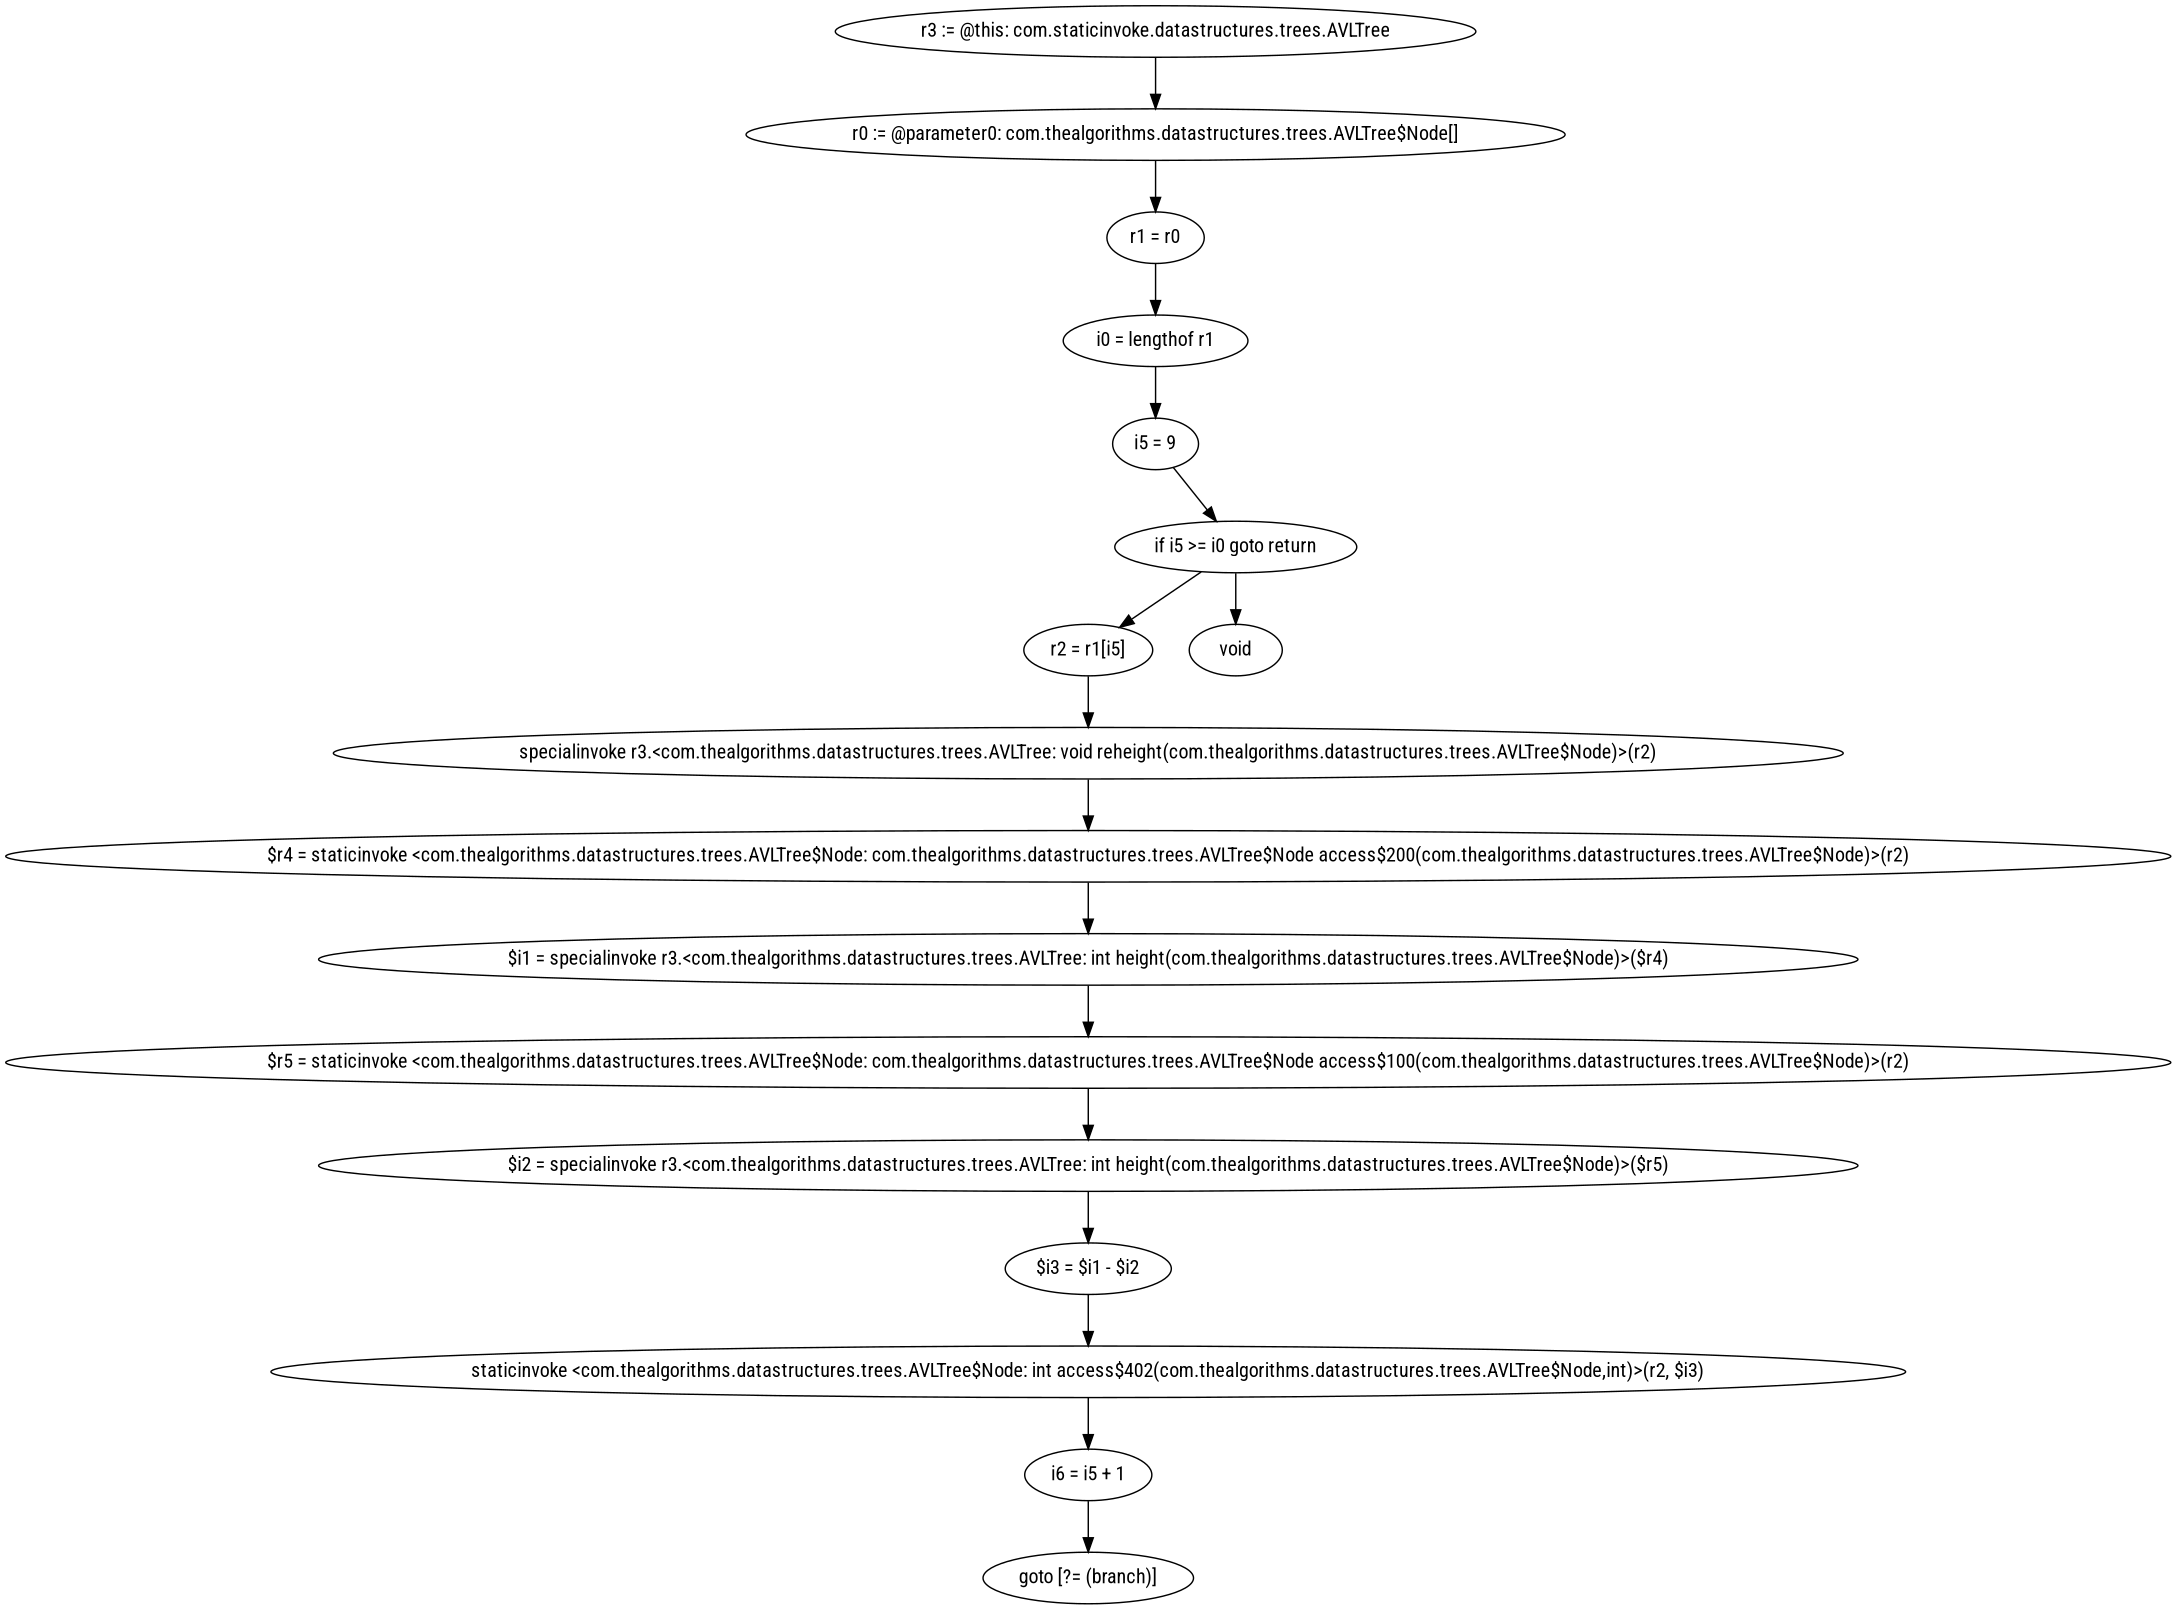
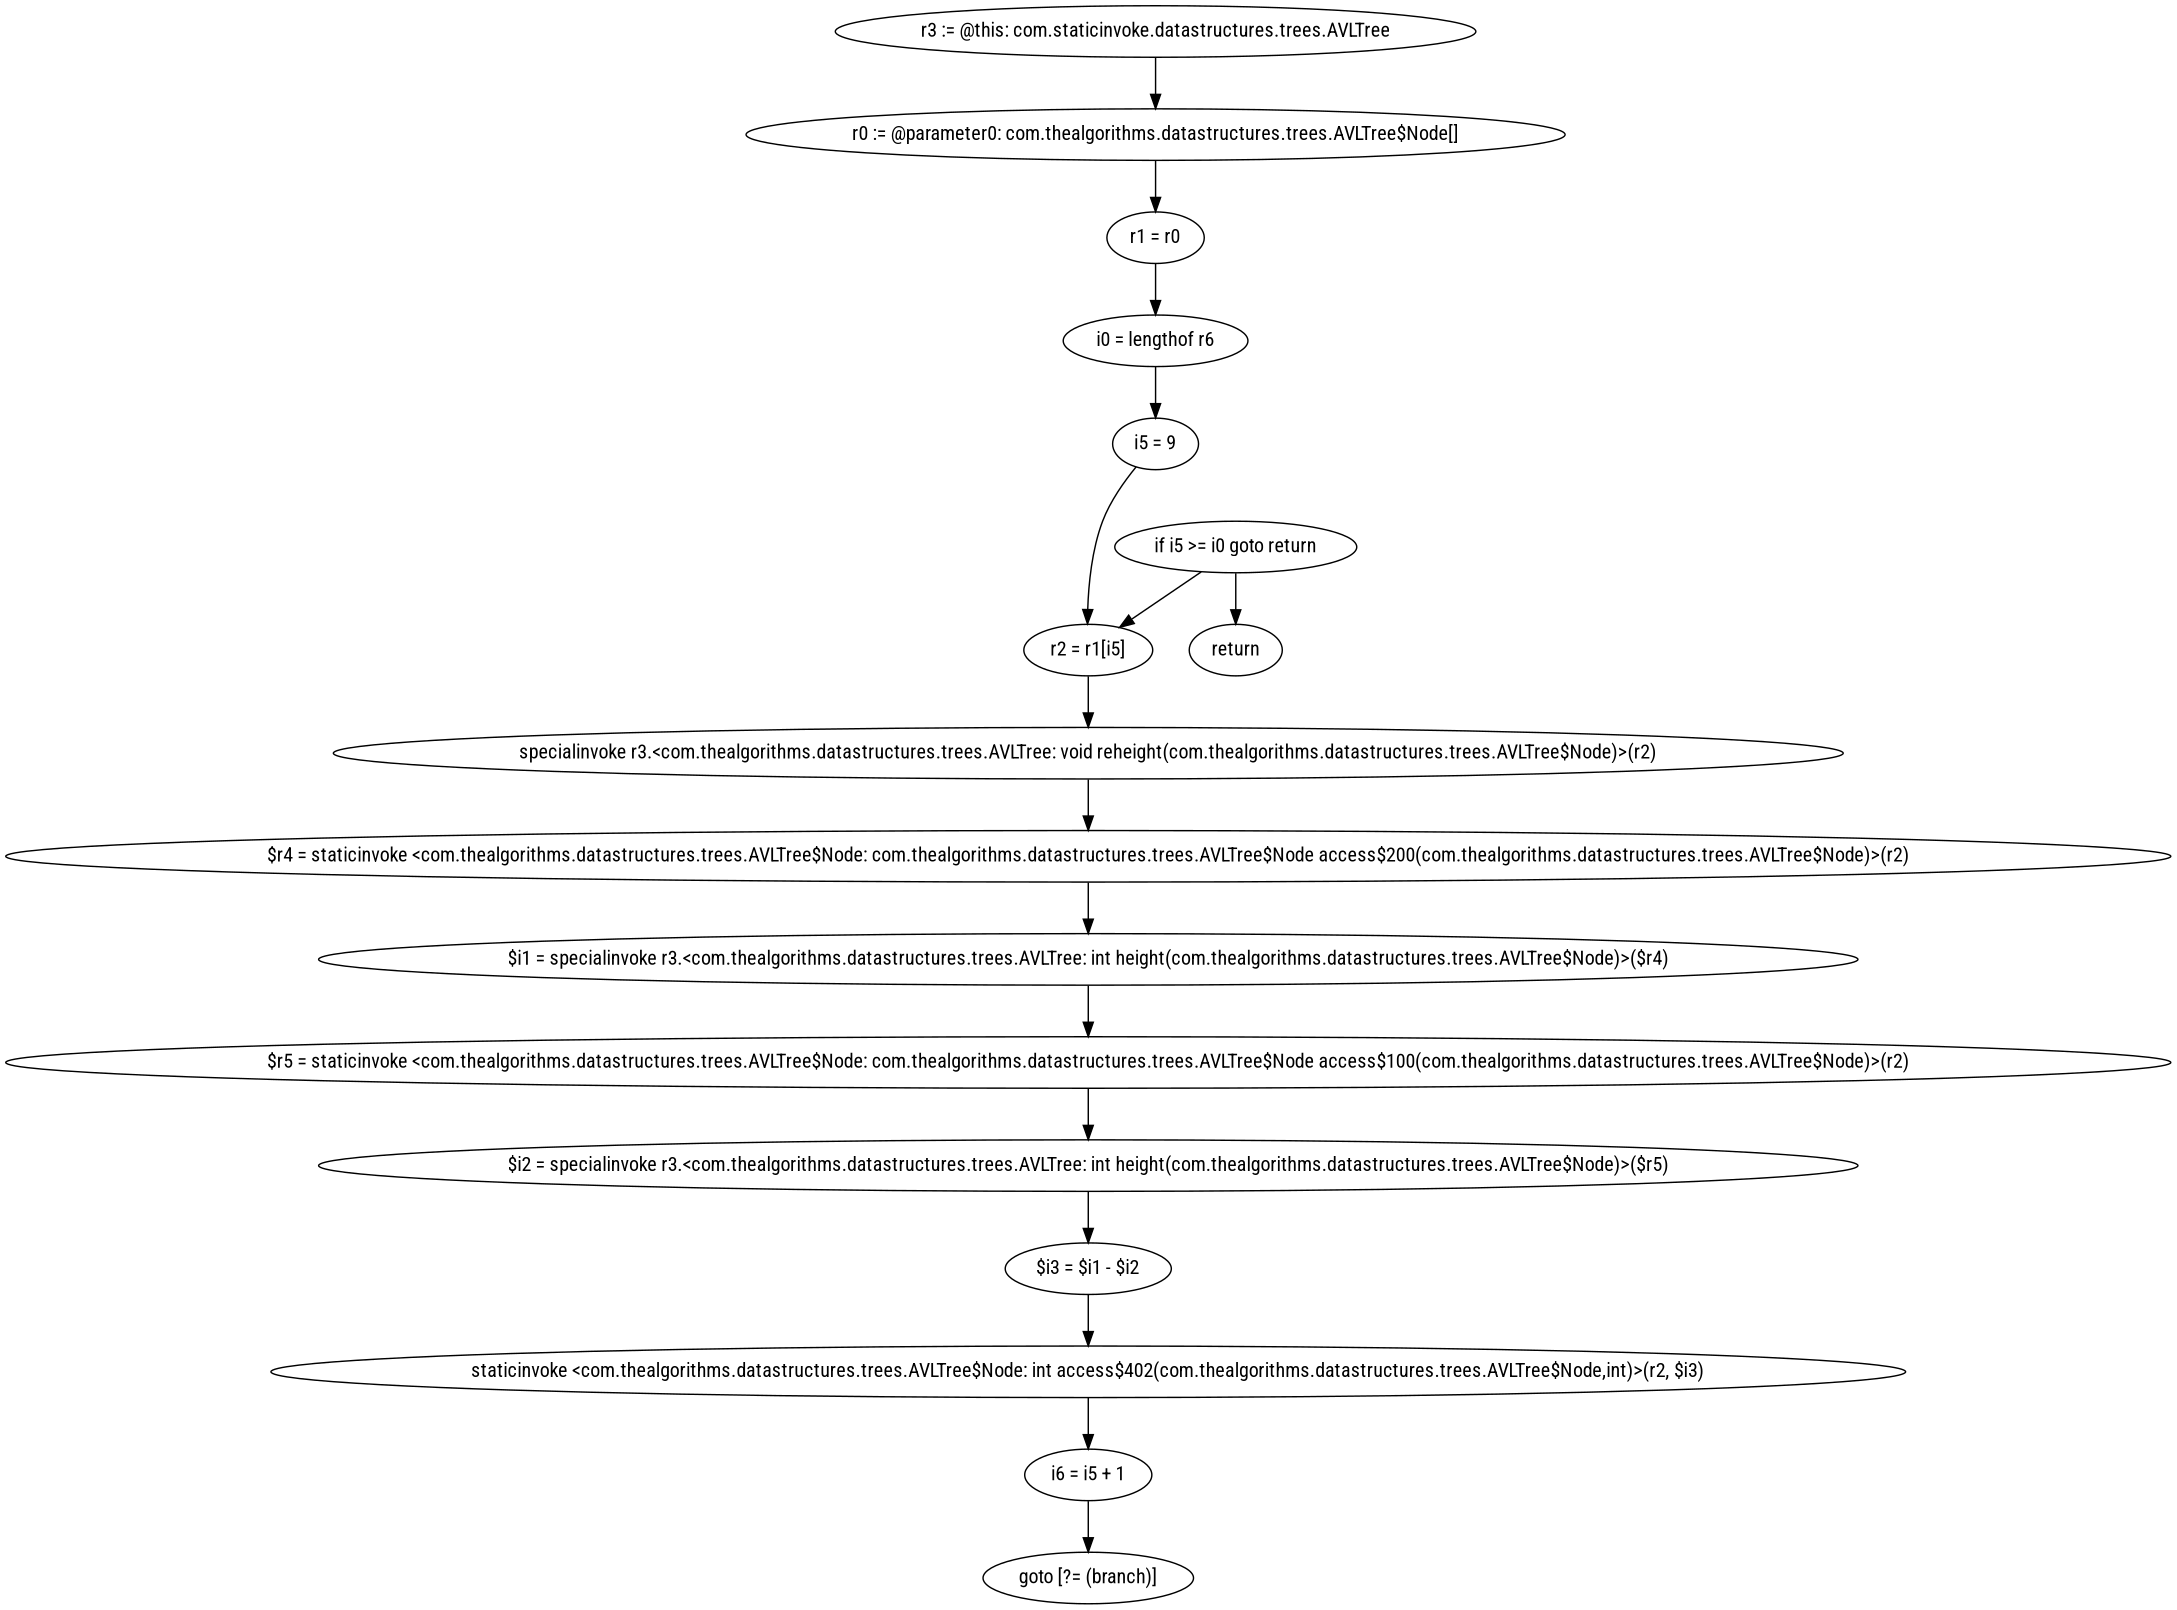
(1156, 341) -> (1156, 341)
(1190, 489) -> (1099, 533)
(1236, 650) -> (1236, 650)
